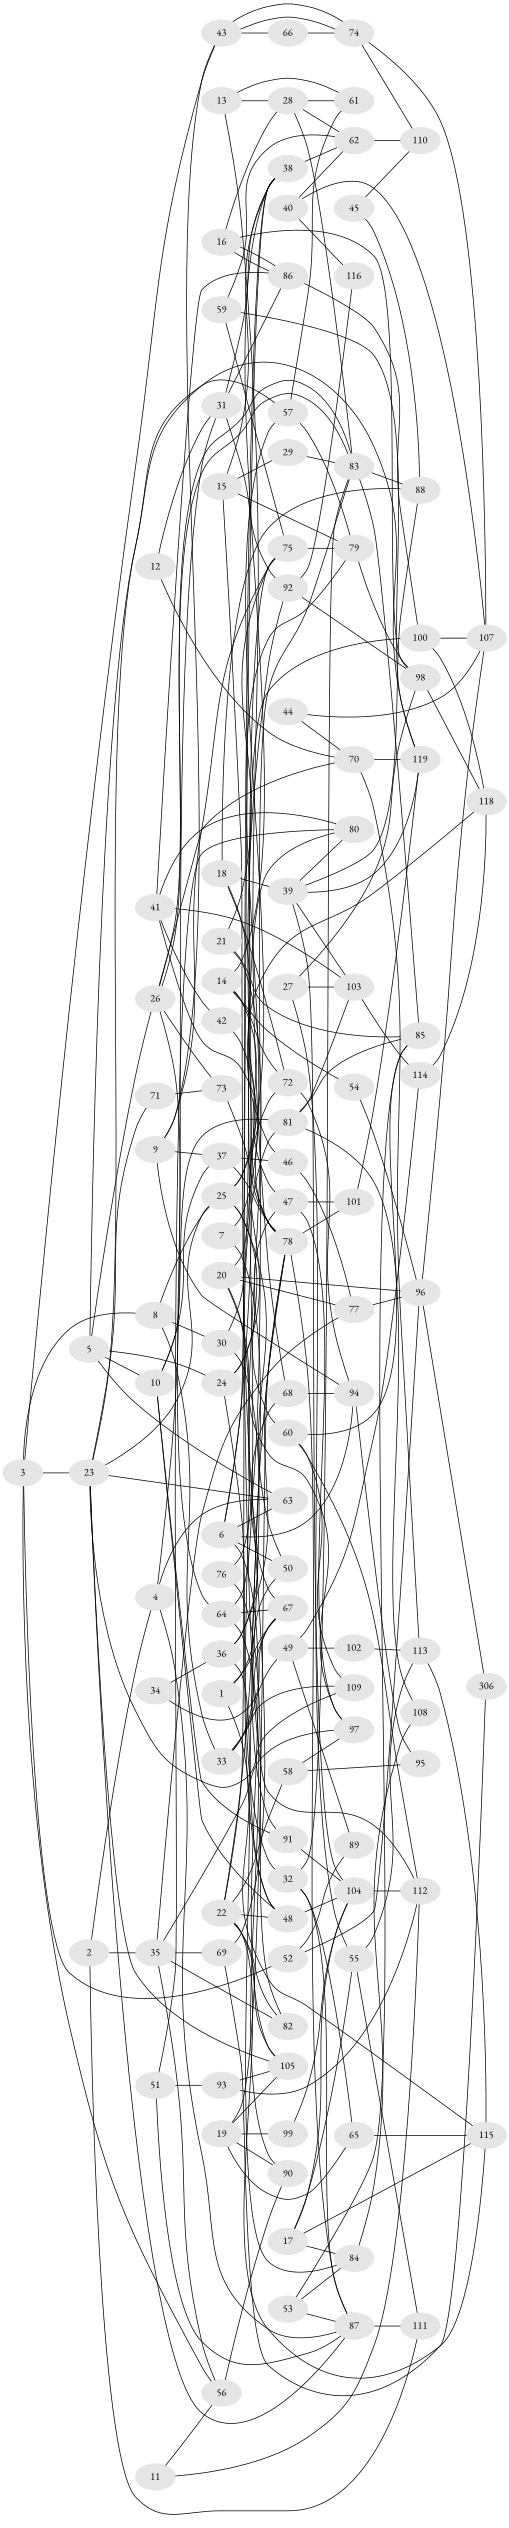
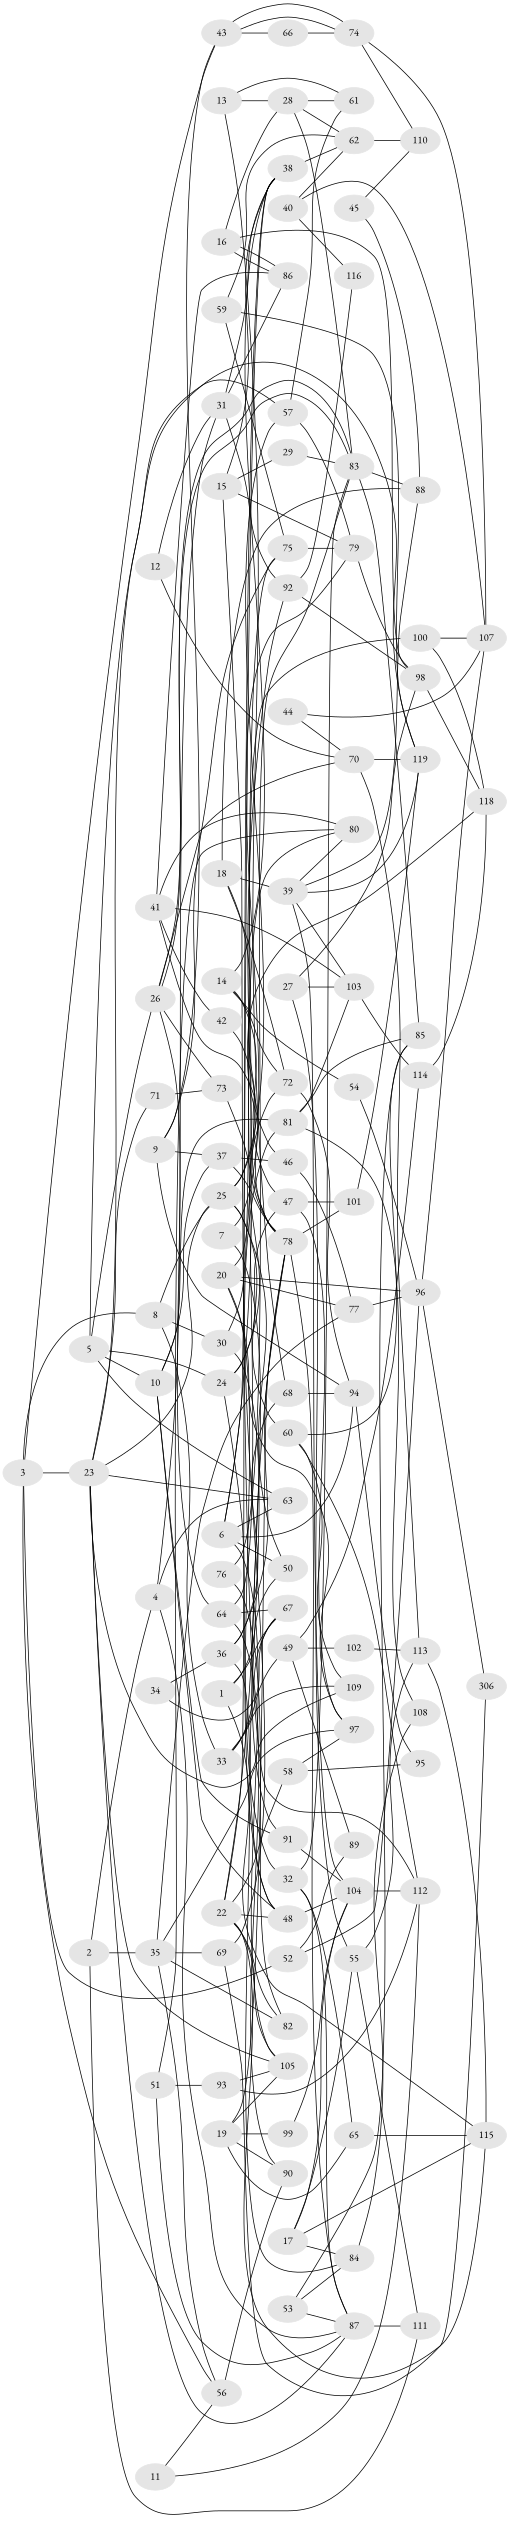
(399, 423) -> none
(222, 941) -> none
